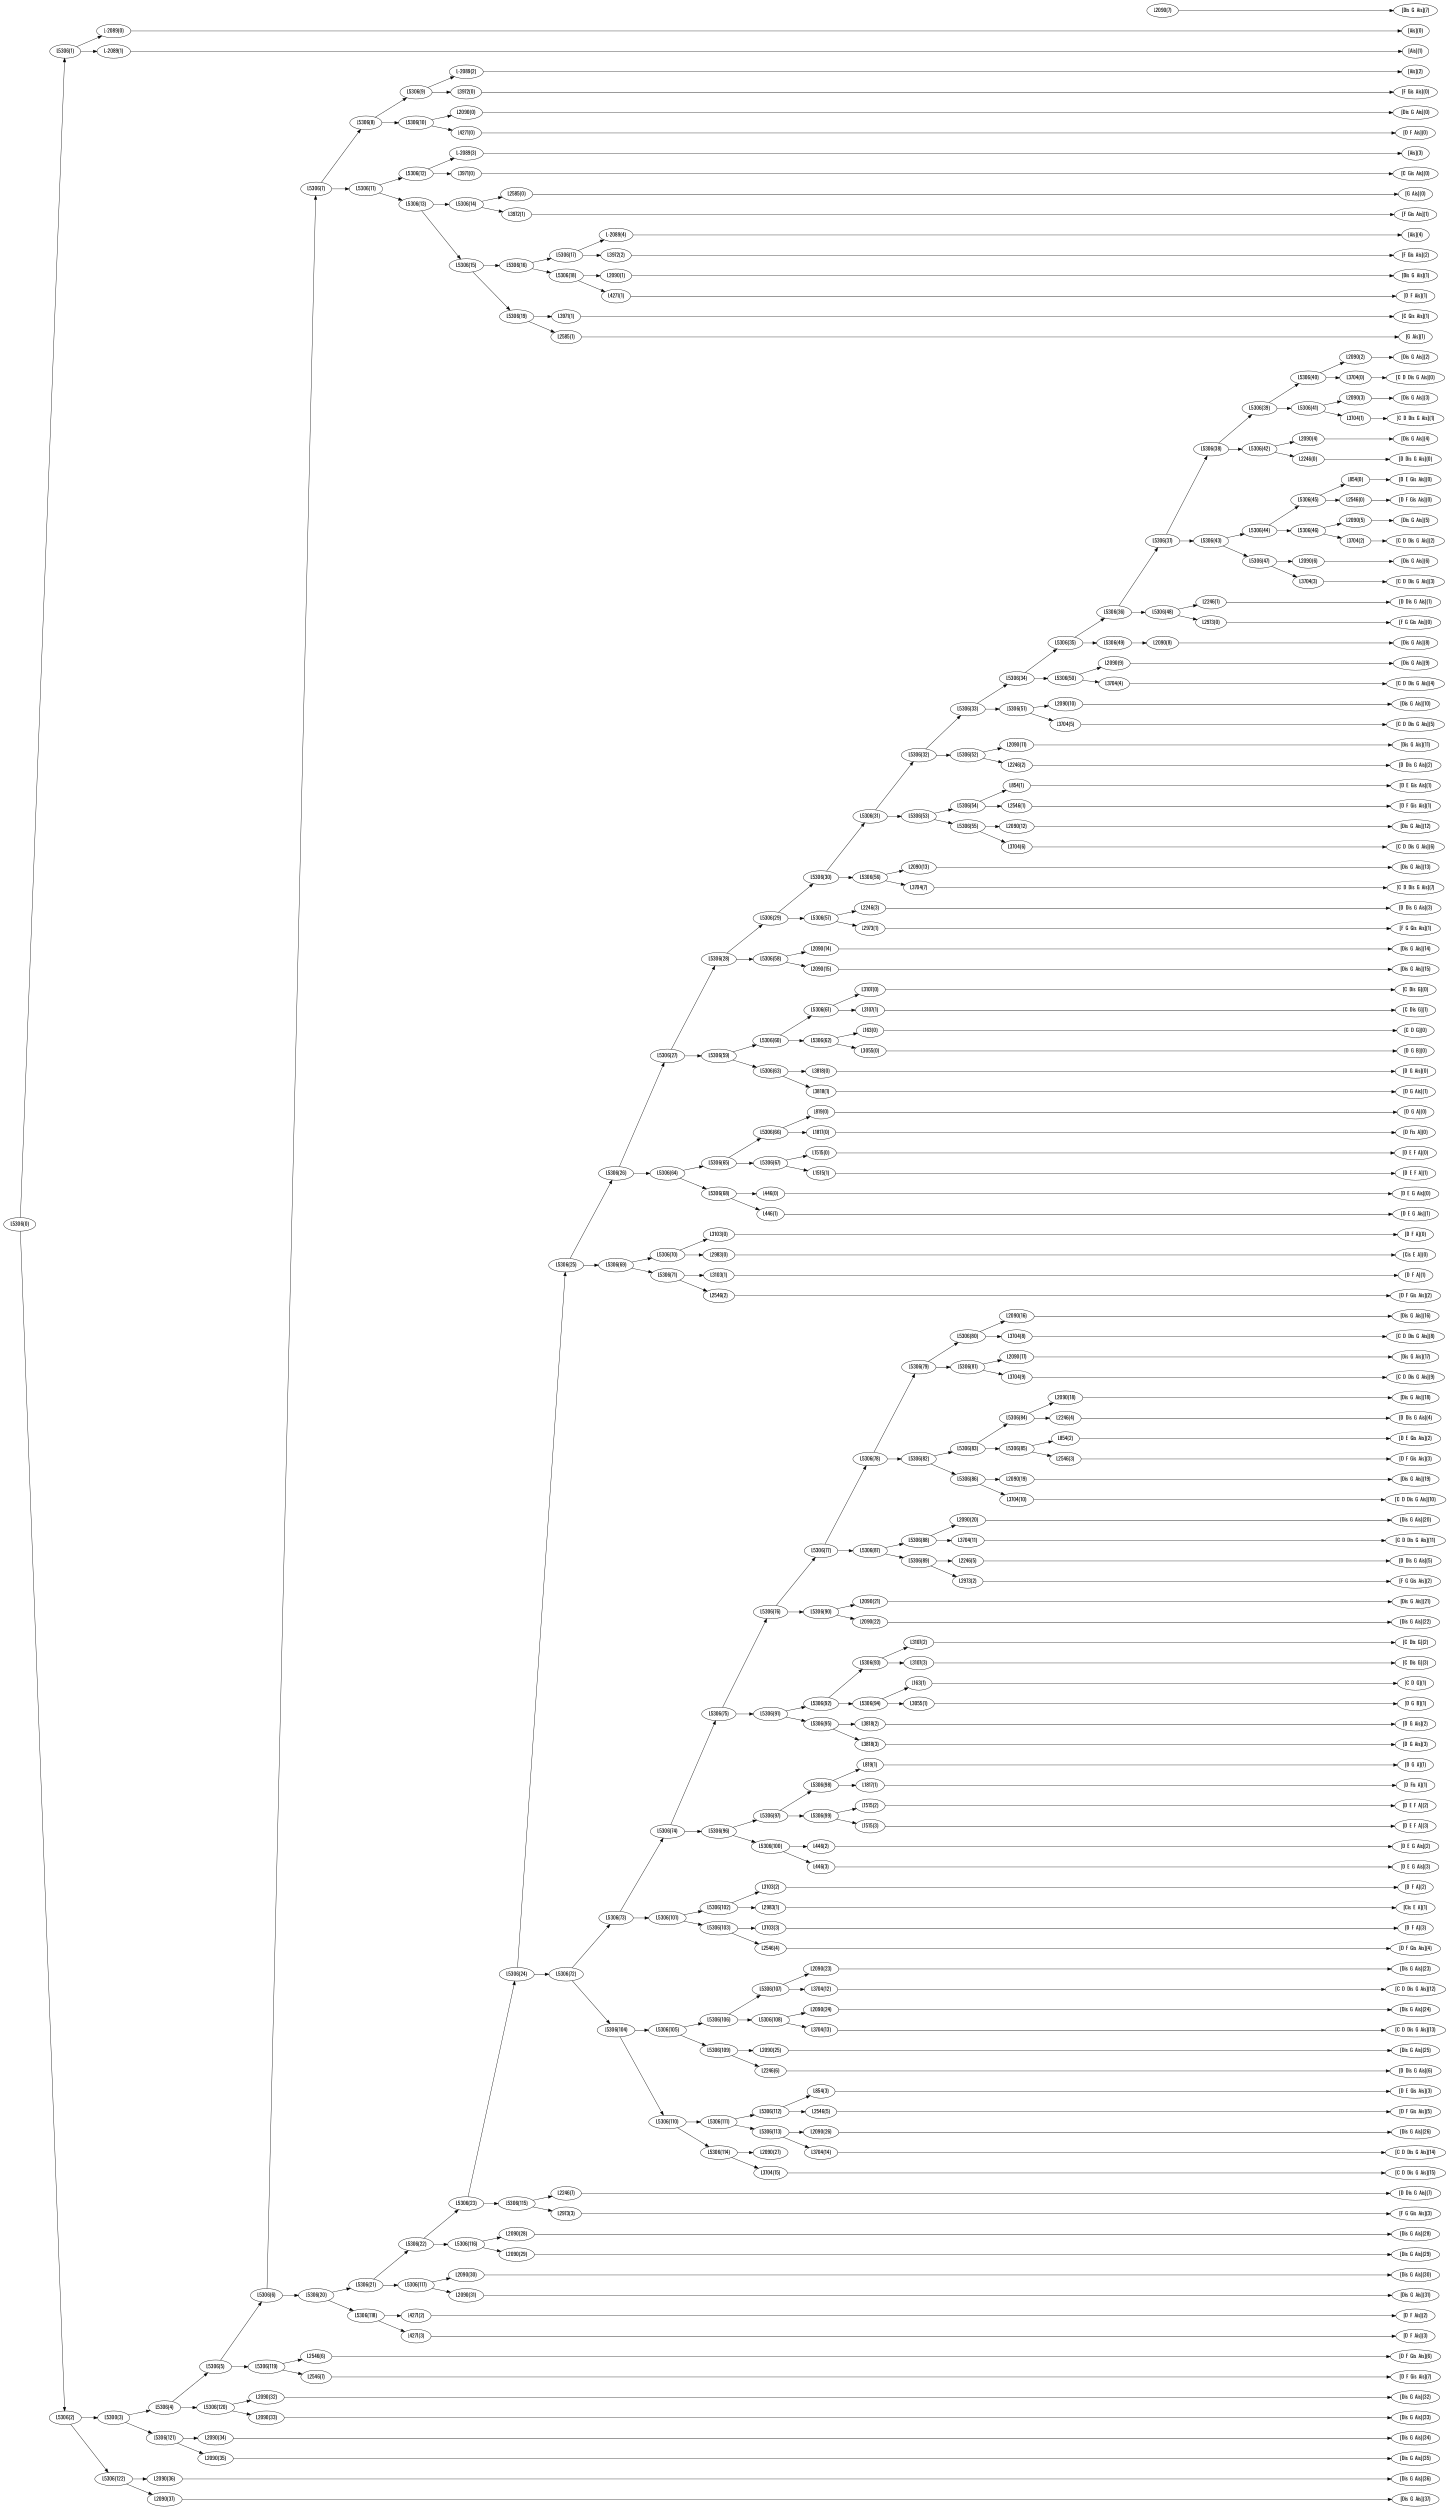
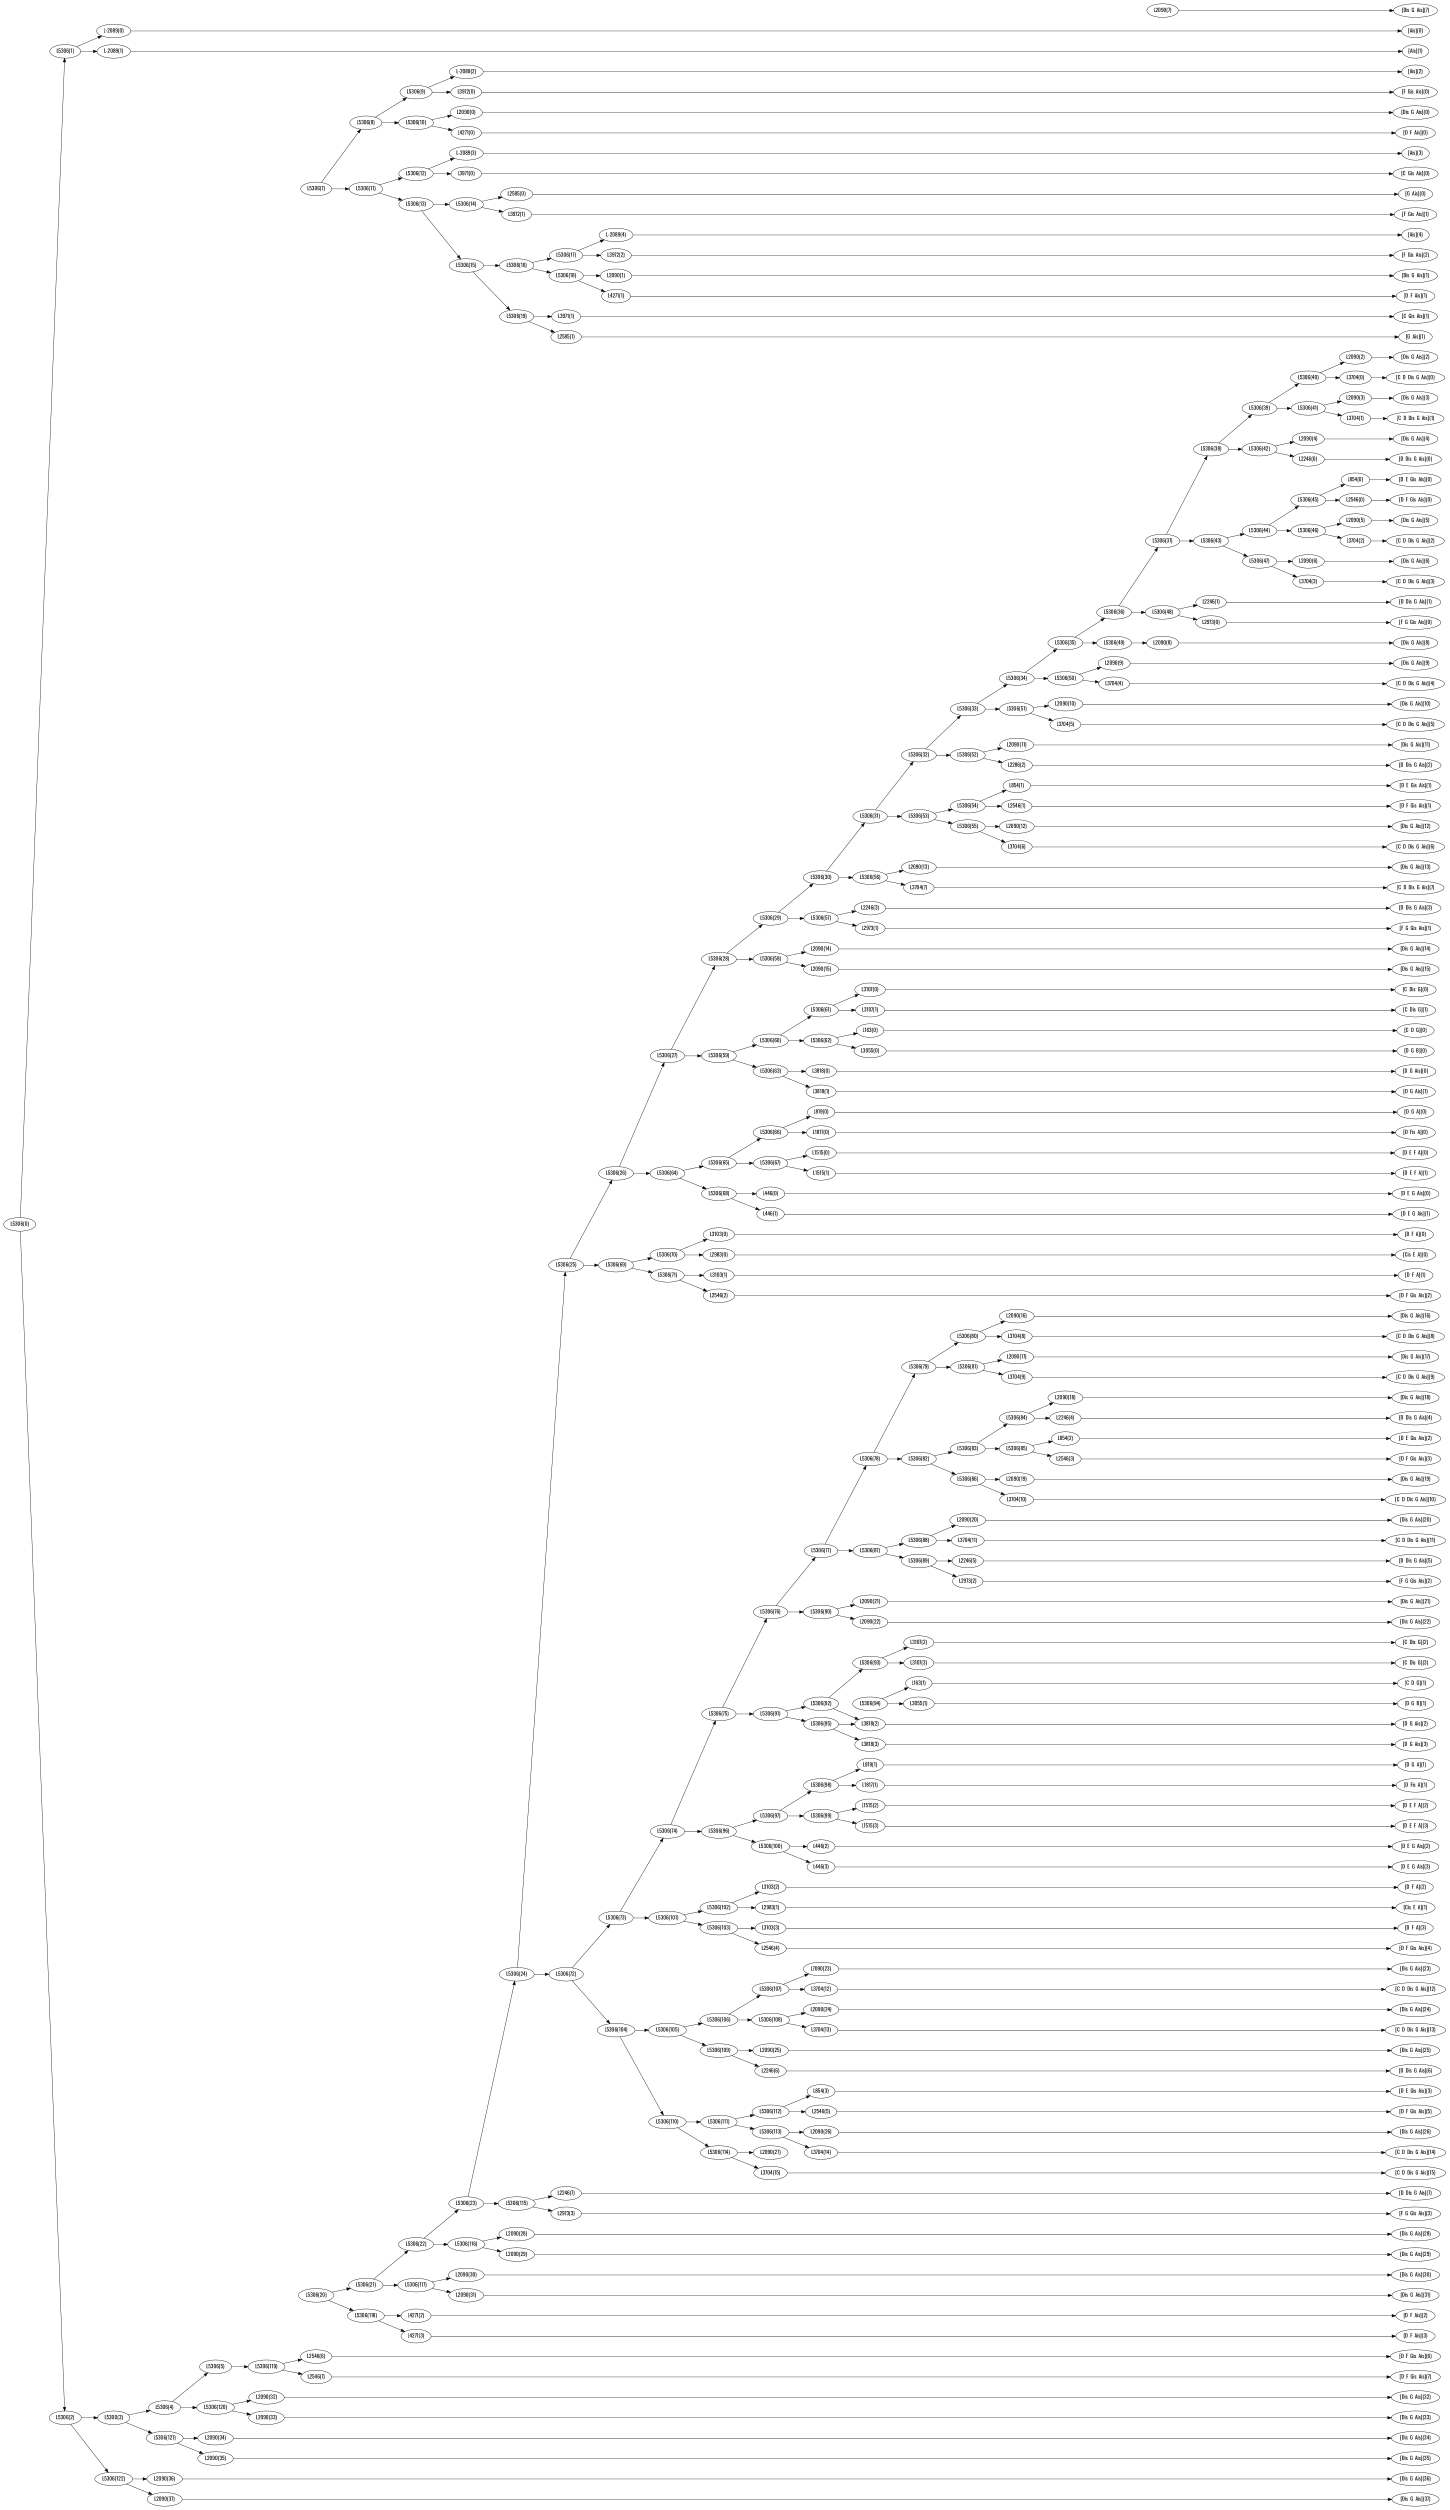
(1017, 765) -> (1017, 765)
(844, 1704) -> (844, 1713)
(821, 1969) -> (821, 1969)
(266, 2295) -> none
